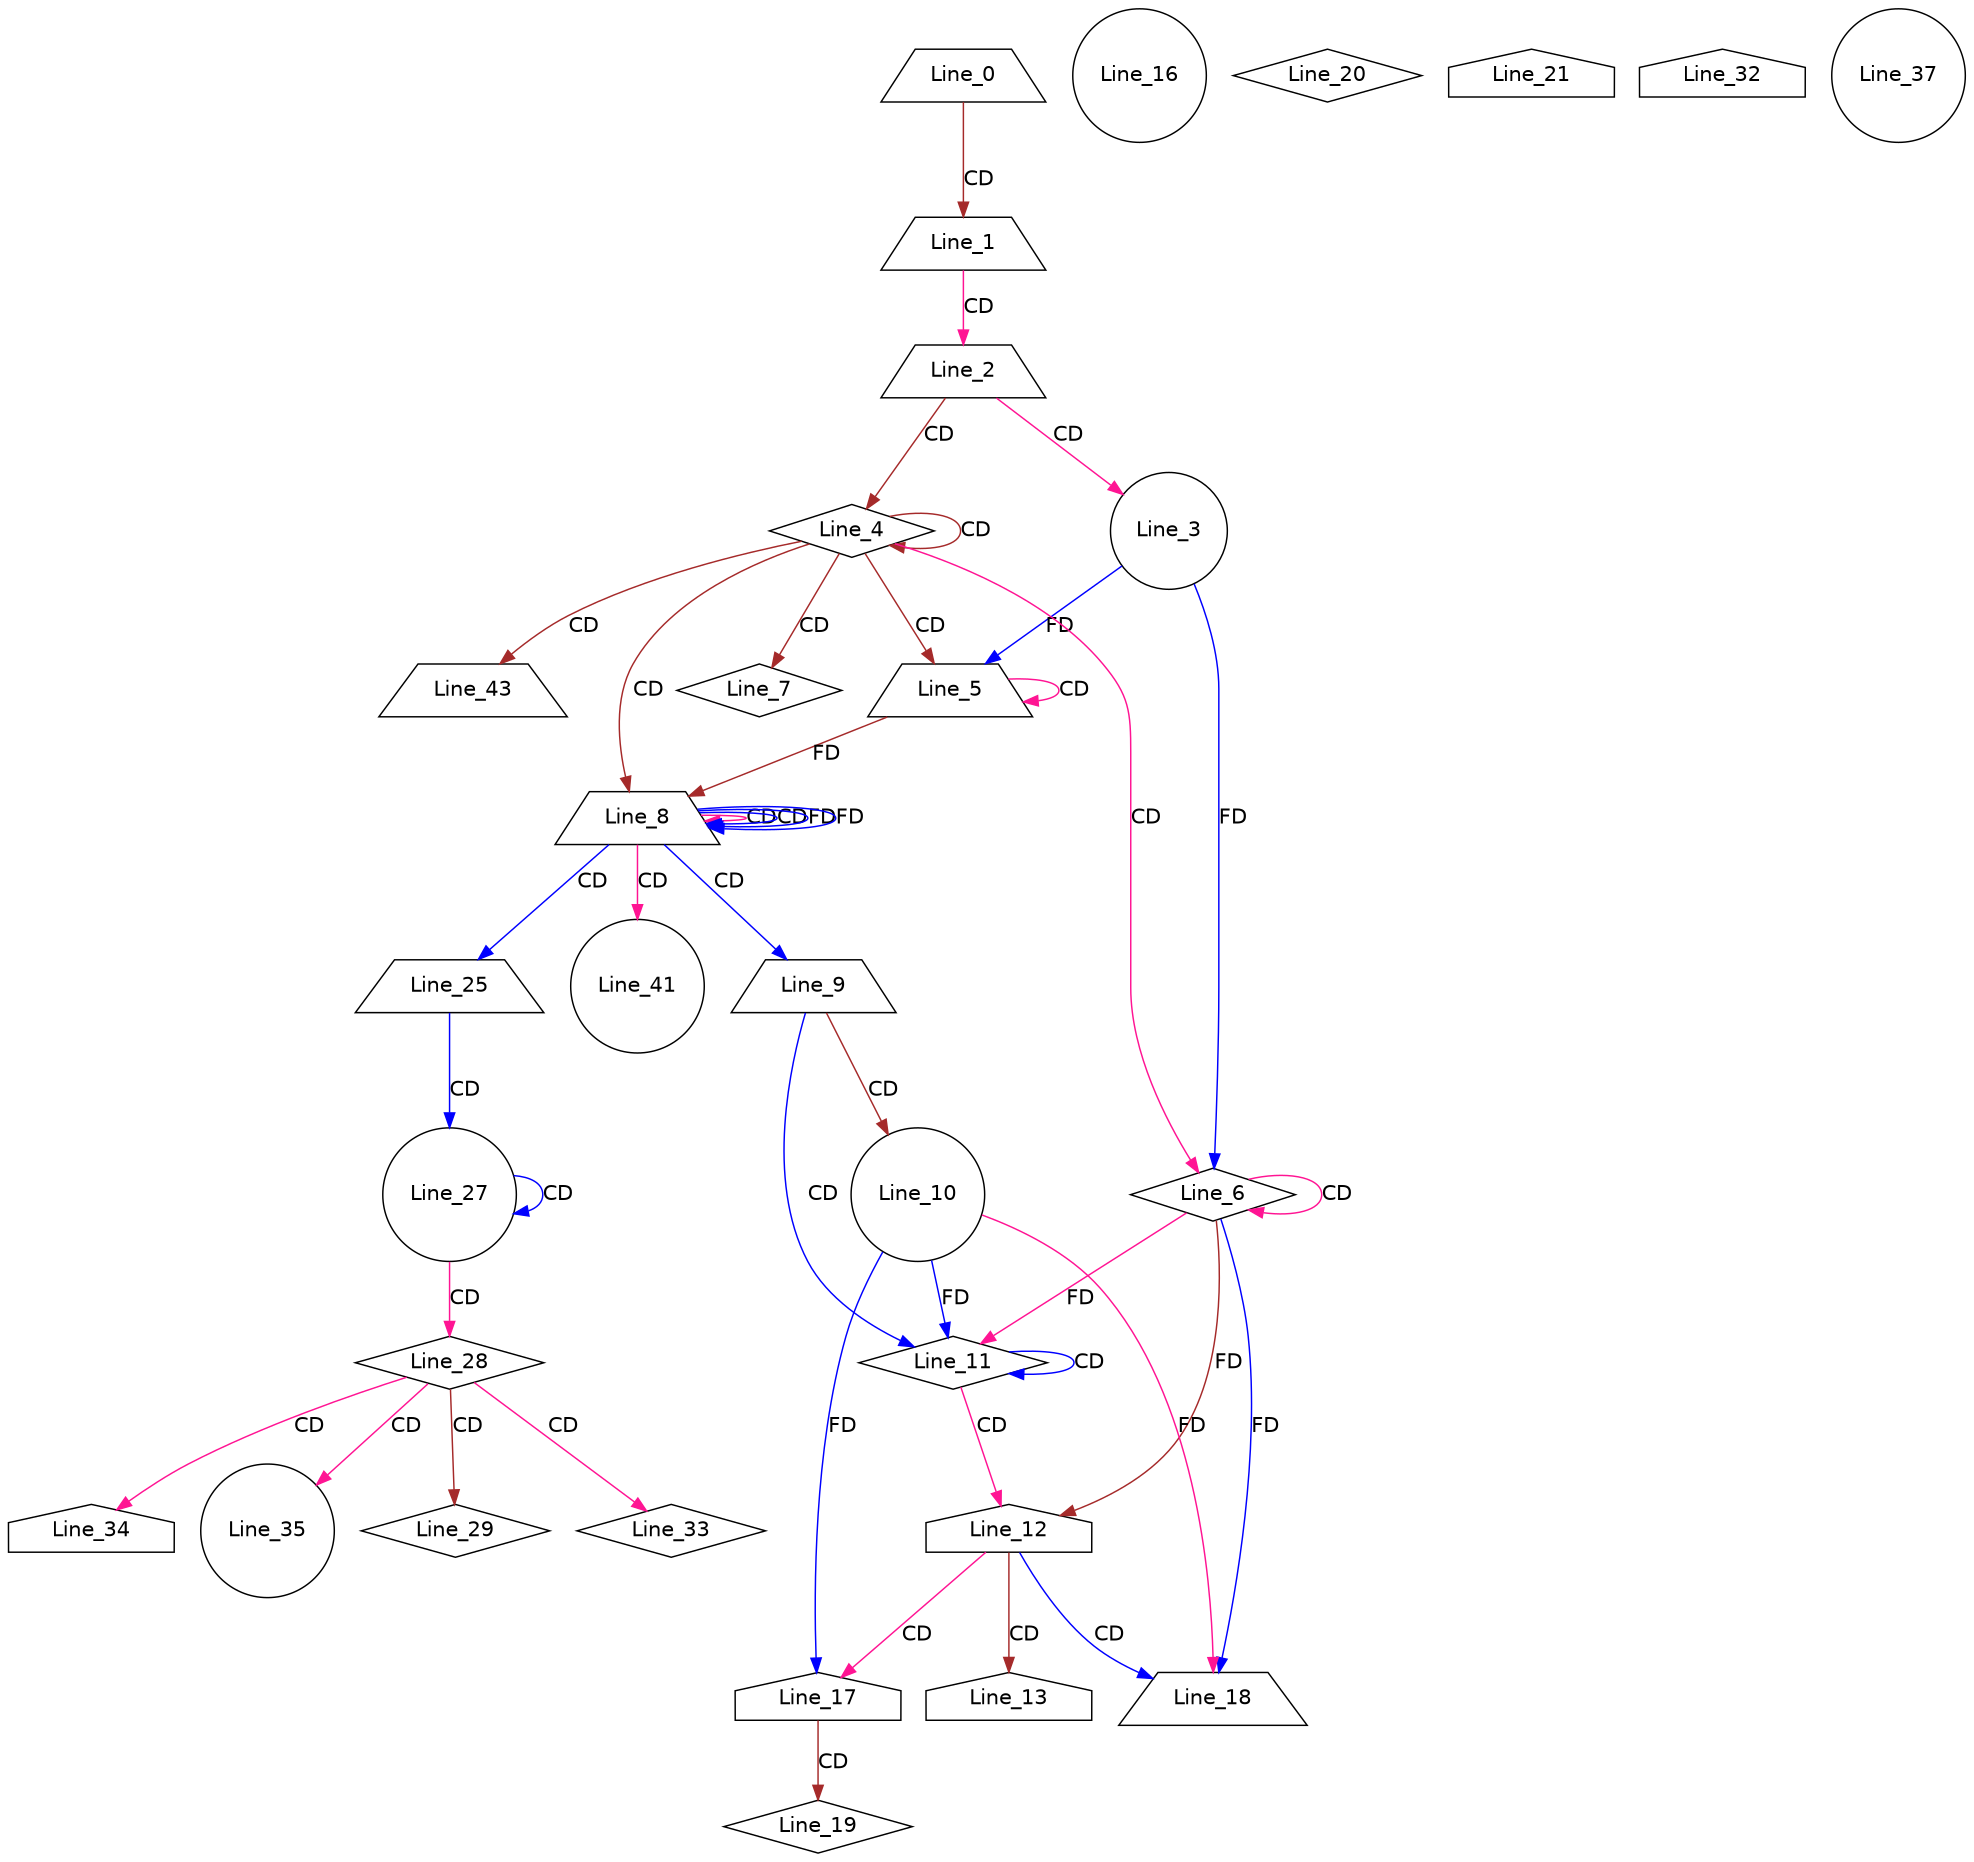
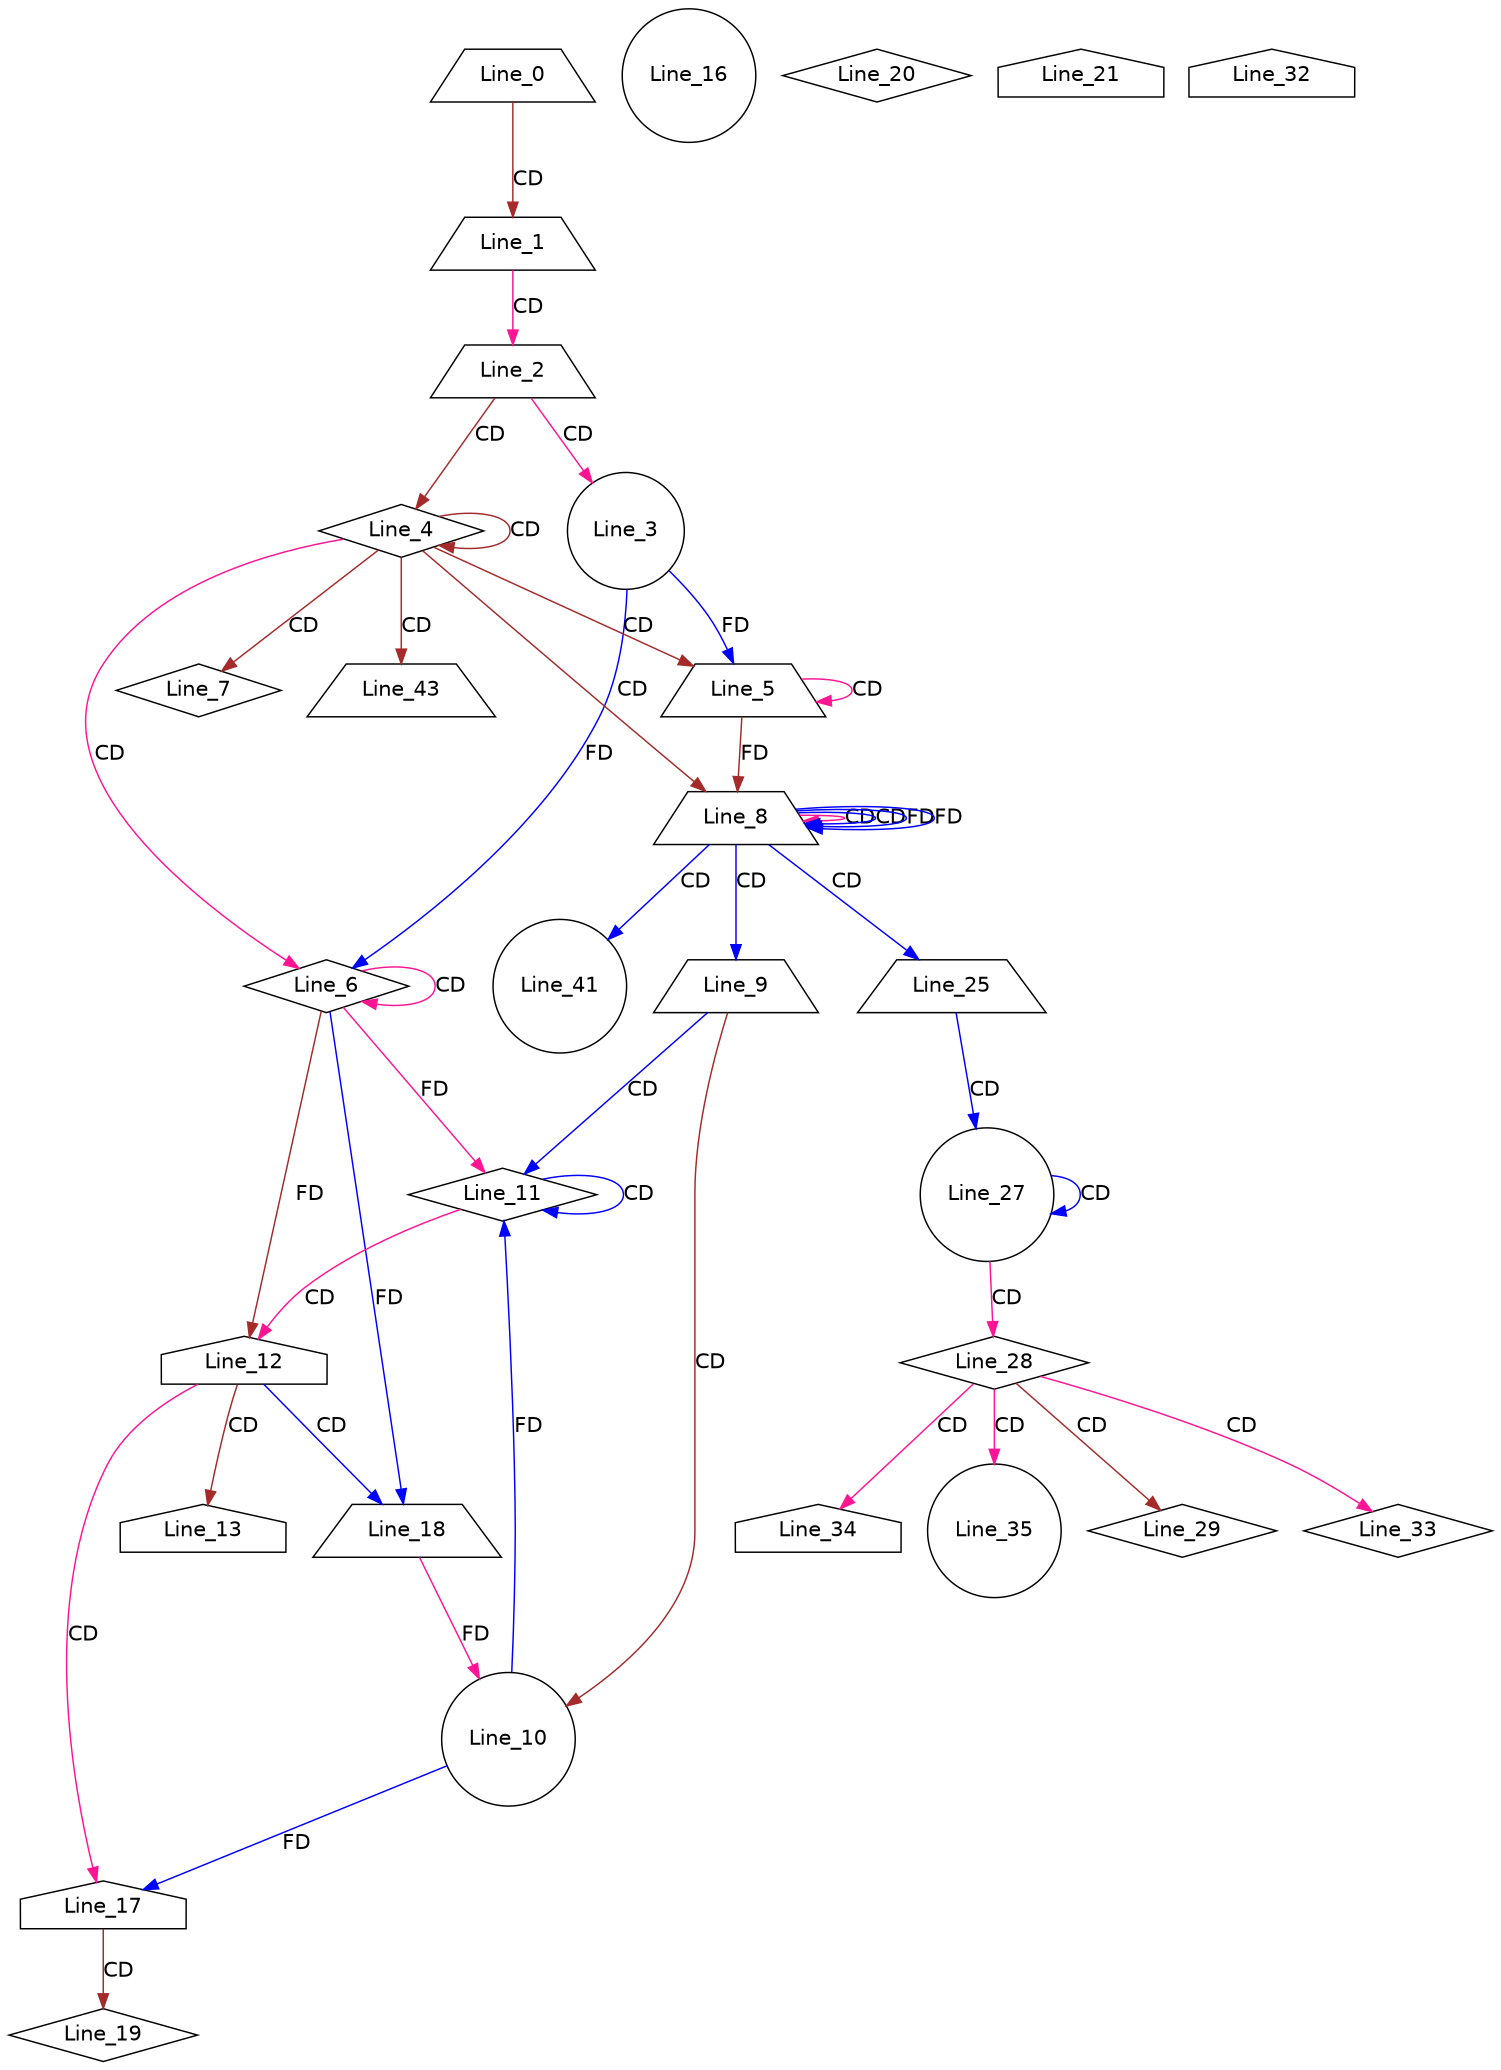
(1898, 76) -> none
(637, 875) -> (664, 887)
(1164, 1396) -> (446, 1611)
